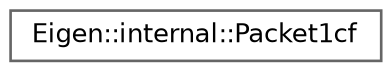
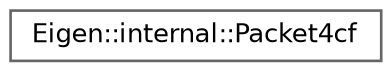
(196, 36) -> (196, 36)
